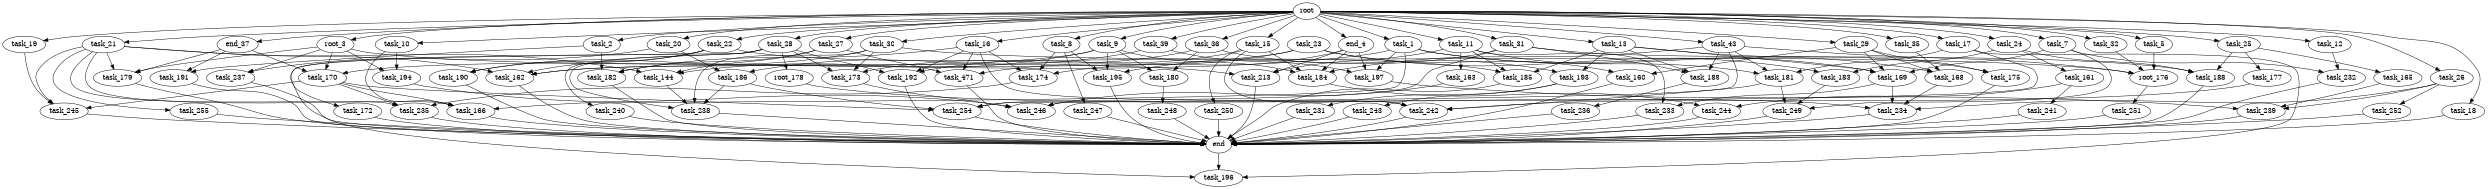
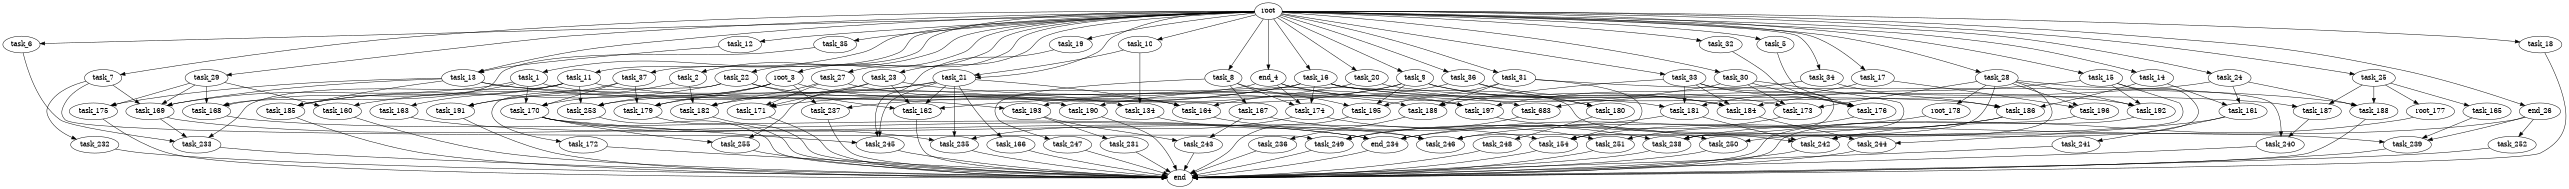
none -> (1076, 29)
none -> (21, 45)
(238, 45) -> (634, 78)
(1156, 45) -> (1822, 78)
(1723, 45) -> (1685, 78)
(2335, 59) -> (660, 51)
(397, 78) -> (1140, 111)
(658, 78) -> (1197, 111)
(959, 78) -> (751, 111)
(1256, 78) -> (581, 111)
(1836, 78) -> (1536, 111)
none -> (2152, 78)
(2154, 78) -> (1872, 111)
(2267, 78) -> (2430, 111)
(2452, 78) -> (2540, 111)
(377, 94) -> (1052, 64)
(395, 94) -> (625, 132)
(1584, 100) -> (1739, 136)
(896, 101) -> none
(957, 111) -> (1554, 145)
none -> (1253, 111)
(1892, 111) -> (1385, 145)
none -> (2317, 111)
none -> (1458, 128)
(1219, 159) -> (1751, 153)
